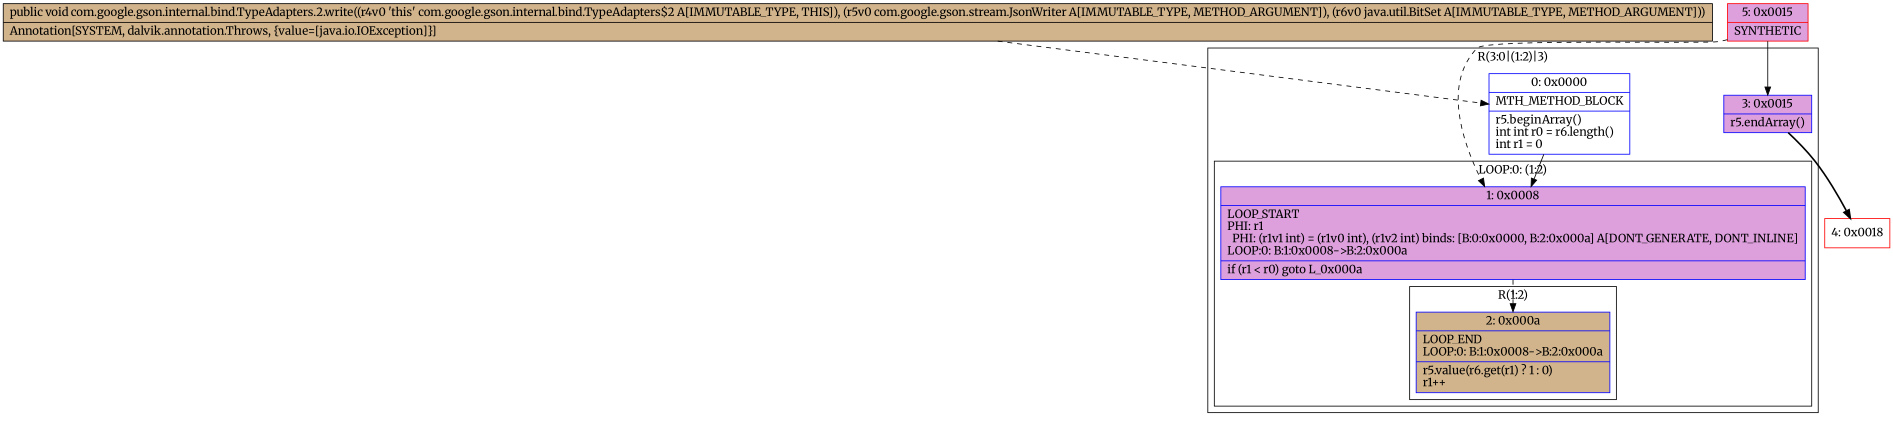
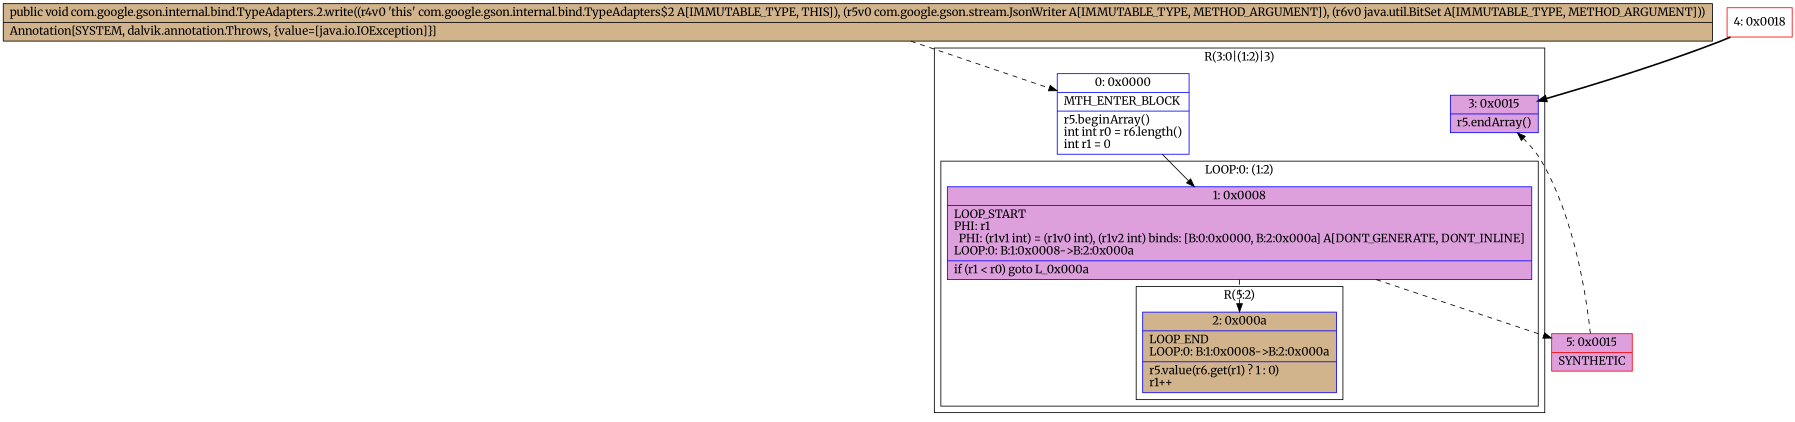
(1532, 43) -> (1460, 308)
(1768, 64) -> (1570, 231)
(1559, 101) -> (1122, 101)
(1824, 173) -> (1639, 70)
(1513, 296) -> (1240, 296)
